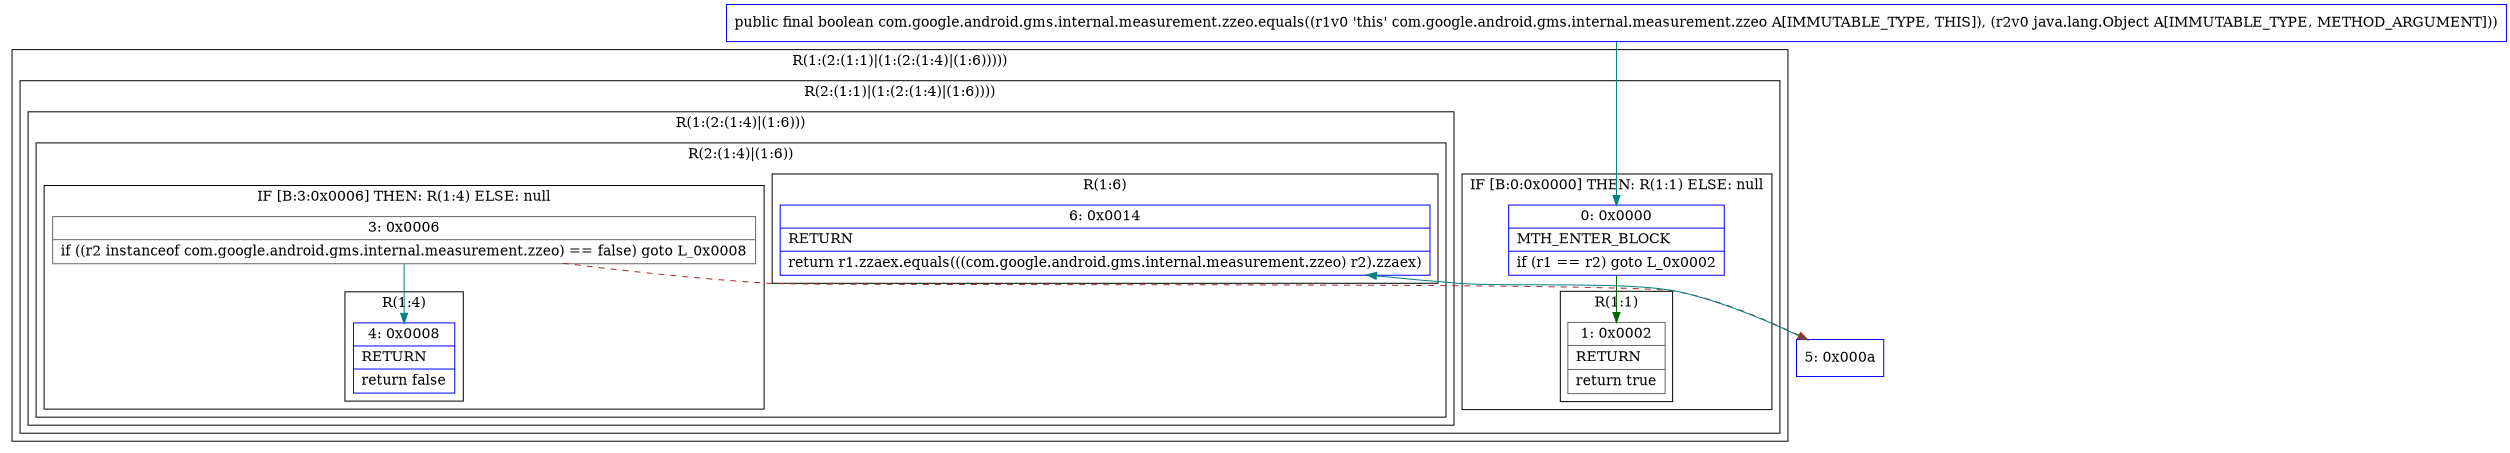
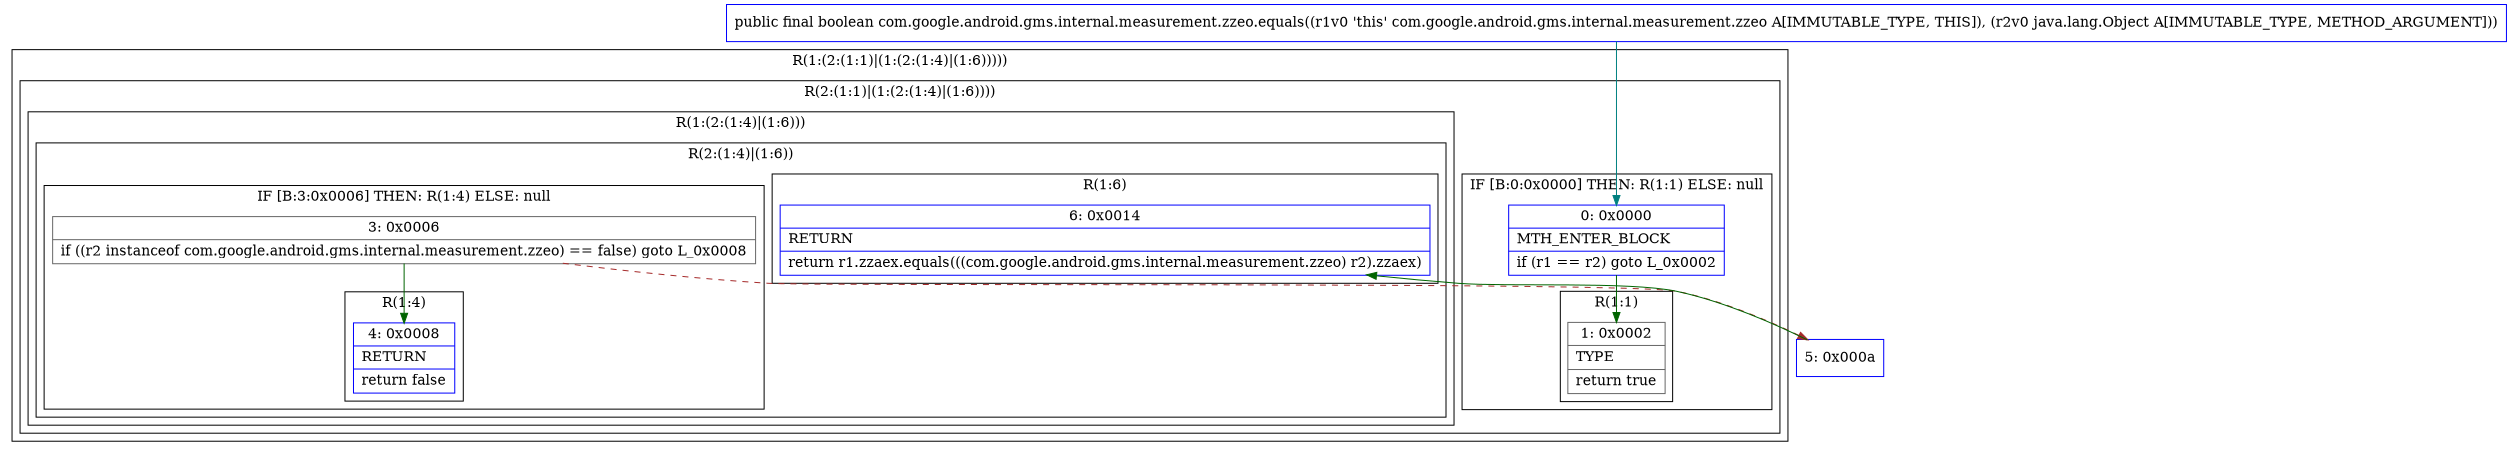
(404, 285) -> (404, 285)
(1596, 285) -> (1596, 285)
(1608, 357) -> (1595, 357)
